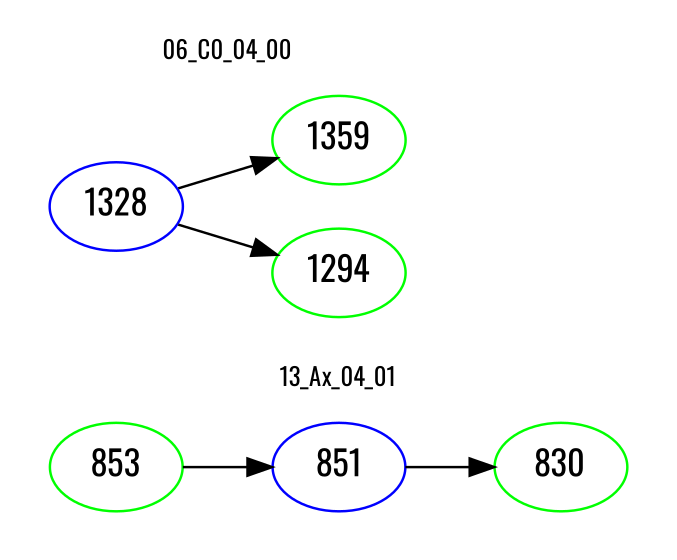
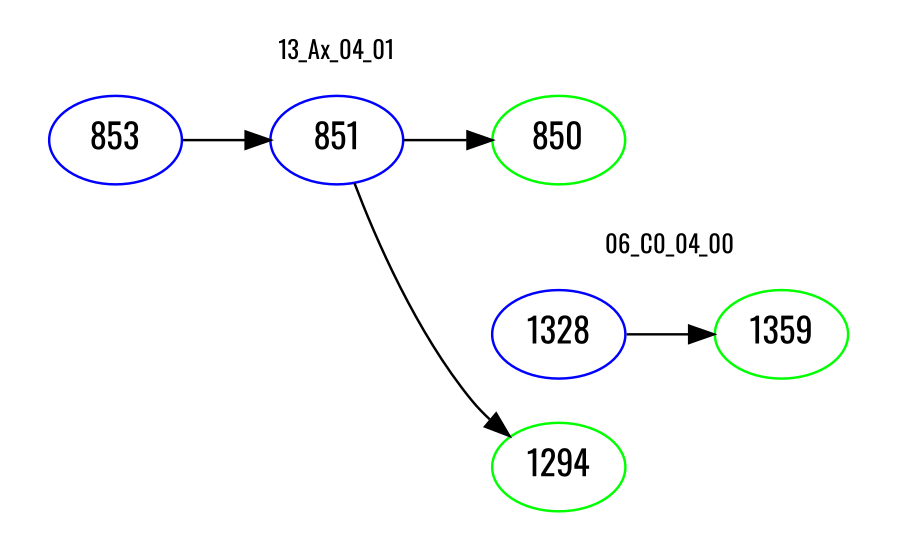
(216, 236) -> (411, 308)
(116, 467) -> (116, 140)
(561, 467) -> (559, 140)
